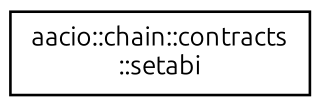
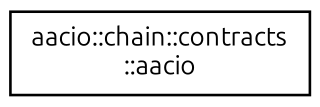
(160, 53) -> (160, 53)
